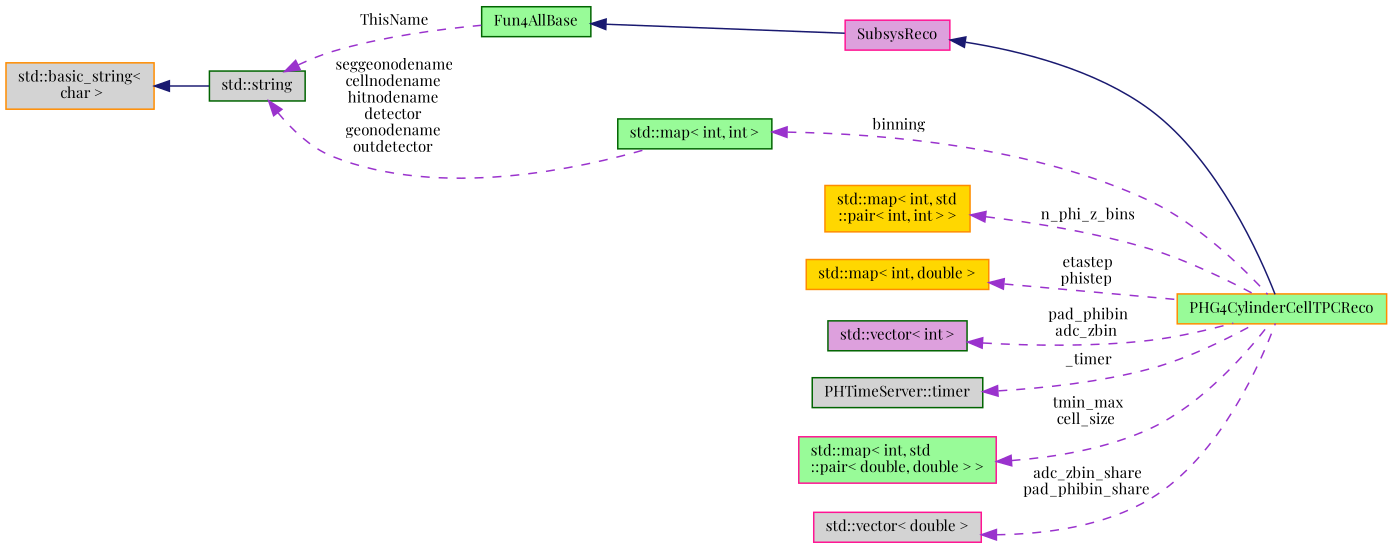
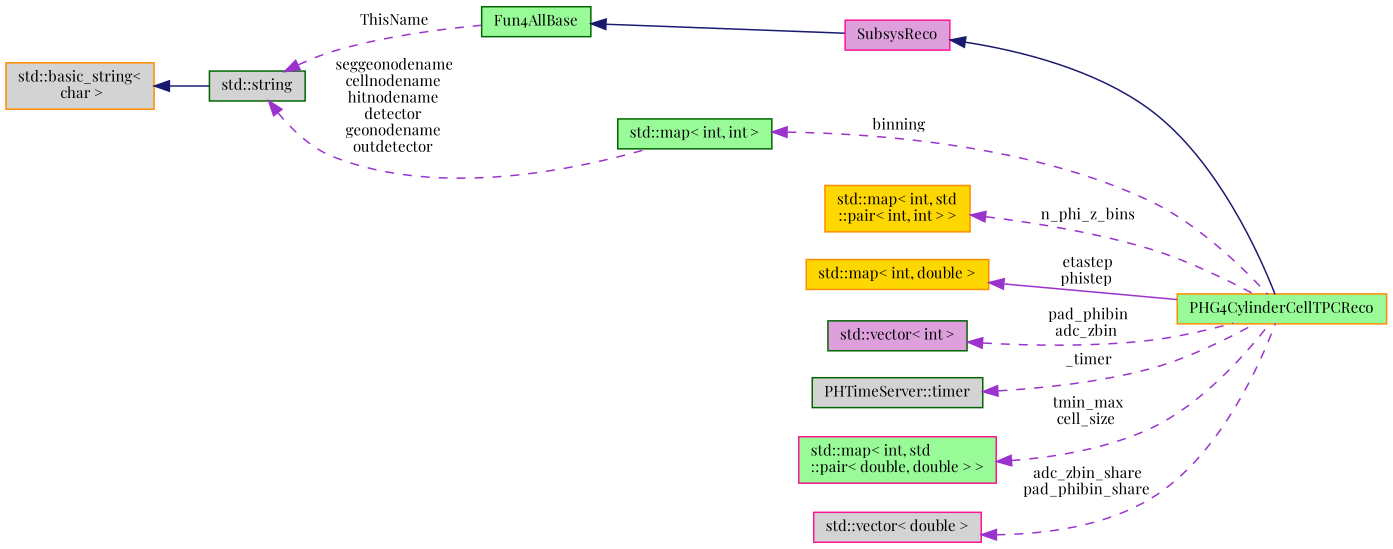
(1091, 292) -> (1091, 292)
